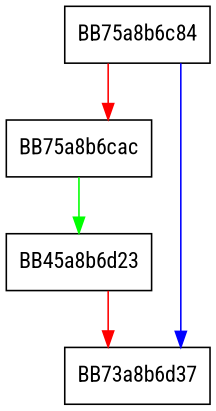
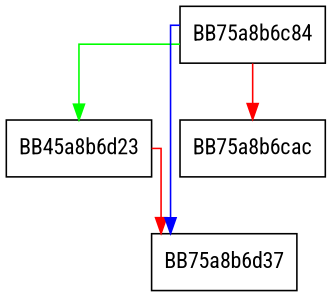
(79, 197) -> (100, 44)
(137, 376) -> (224, 262)
